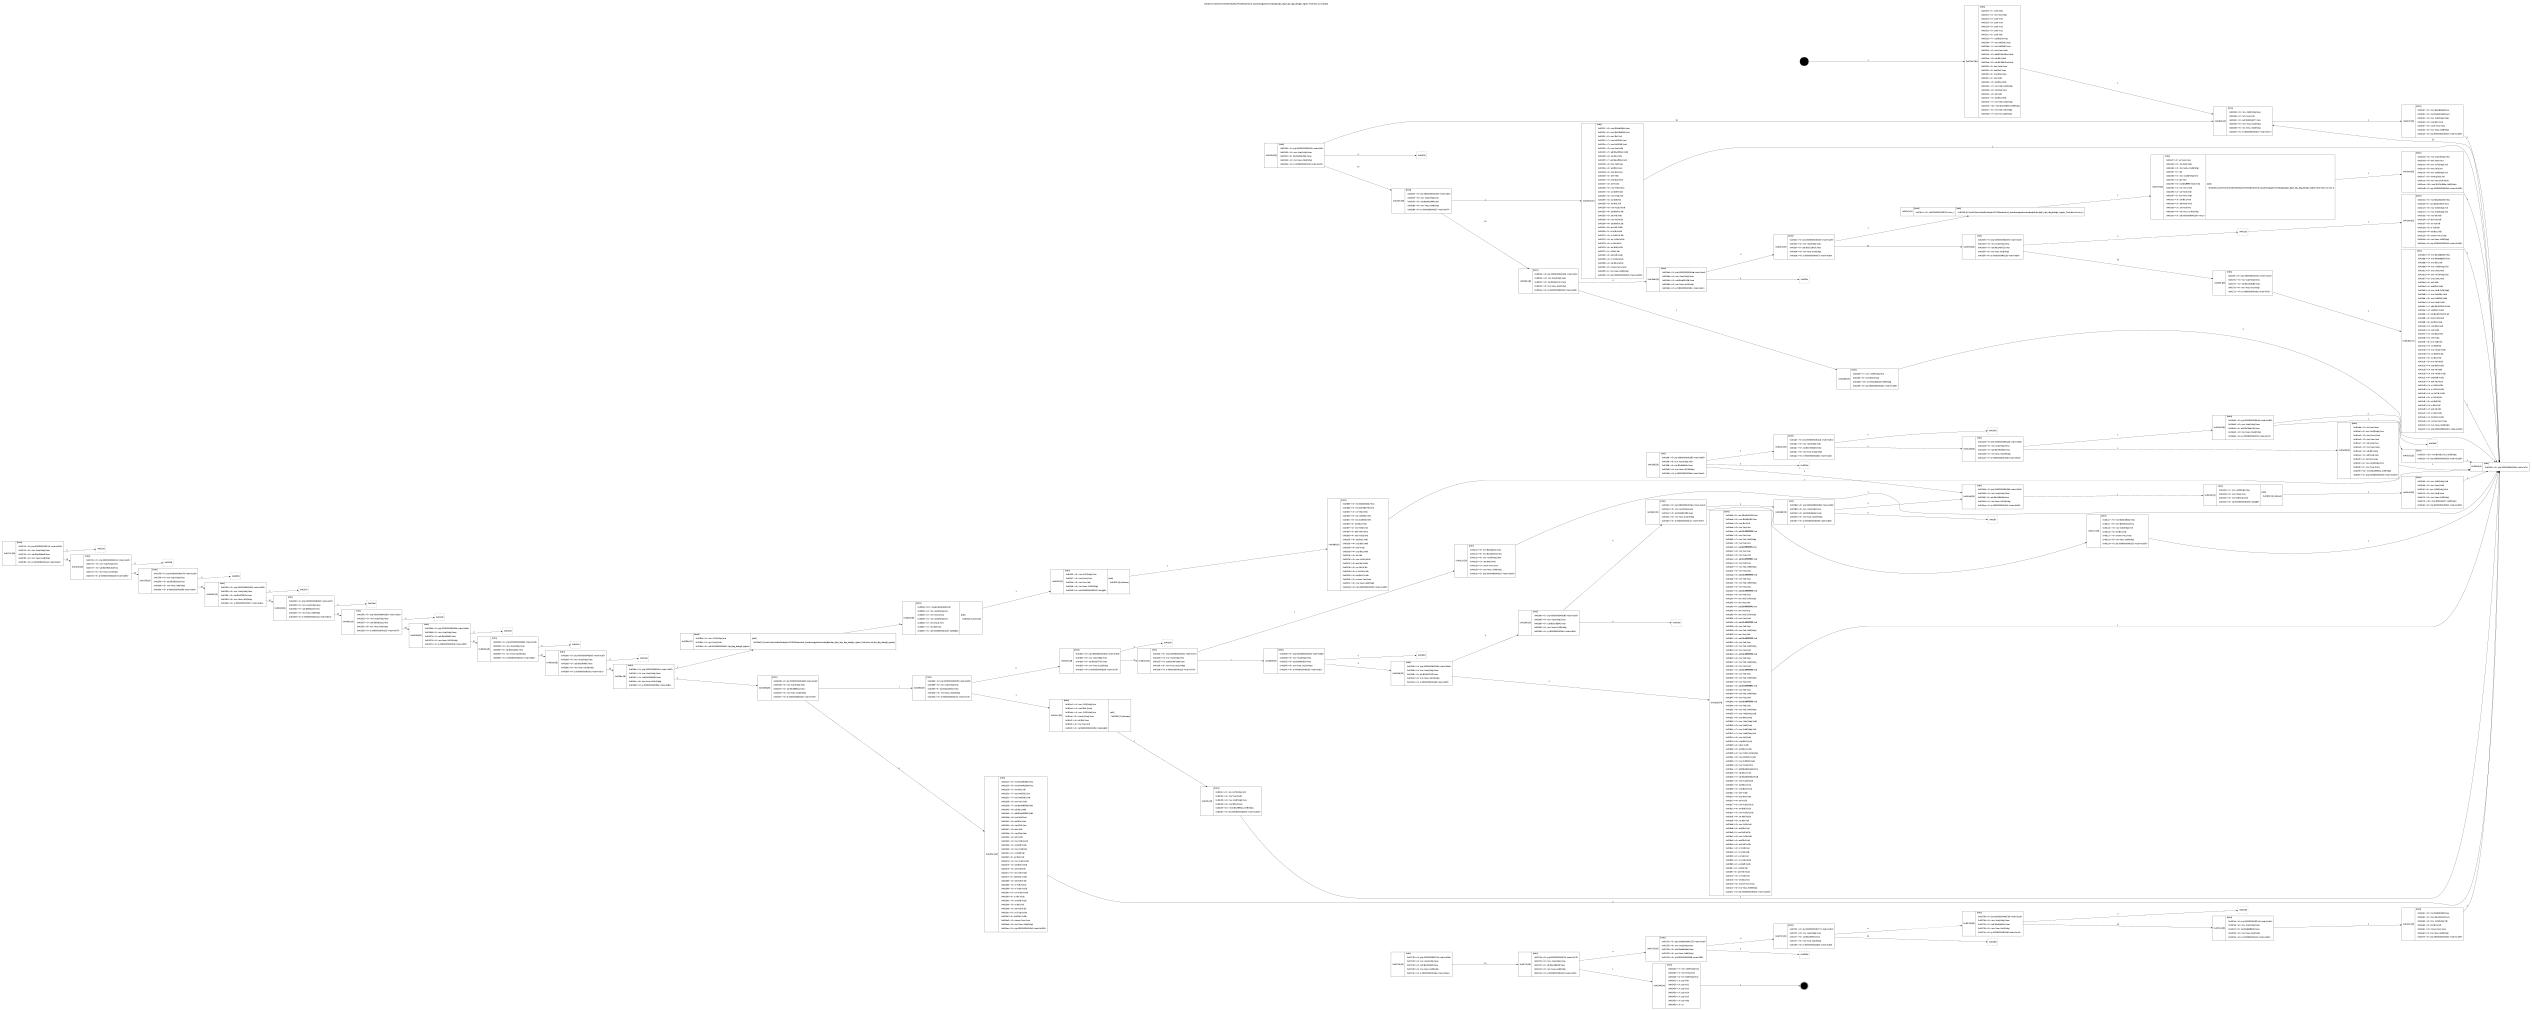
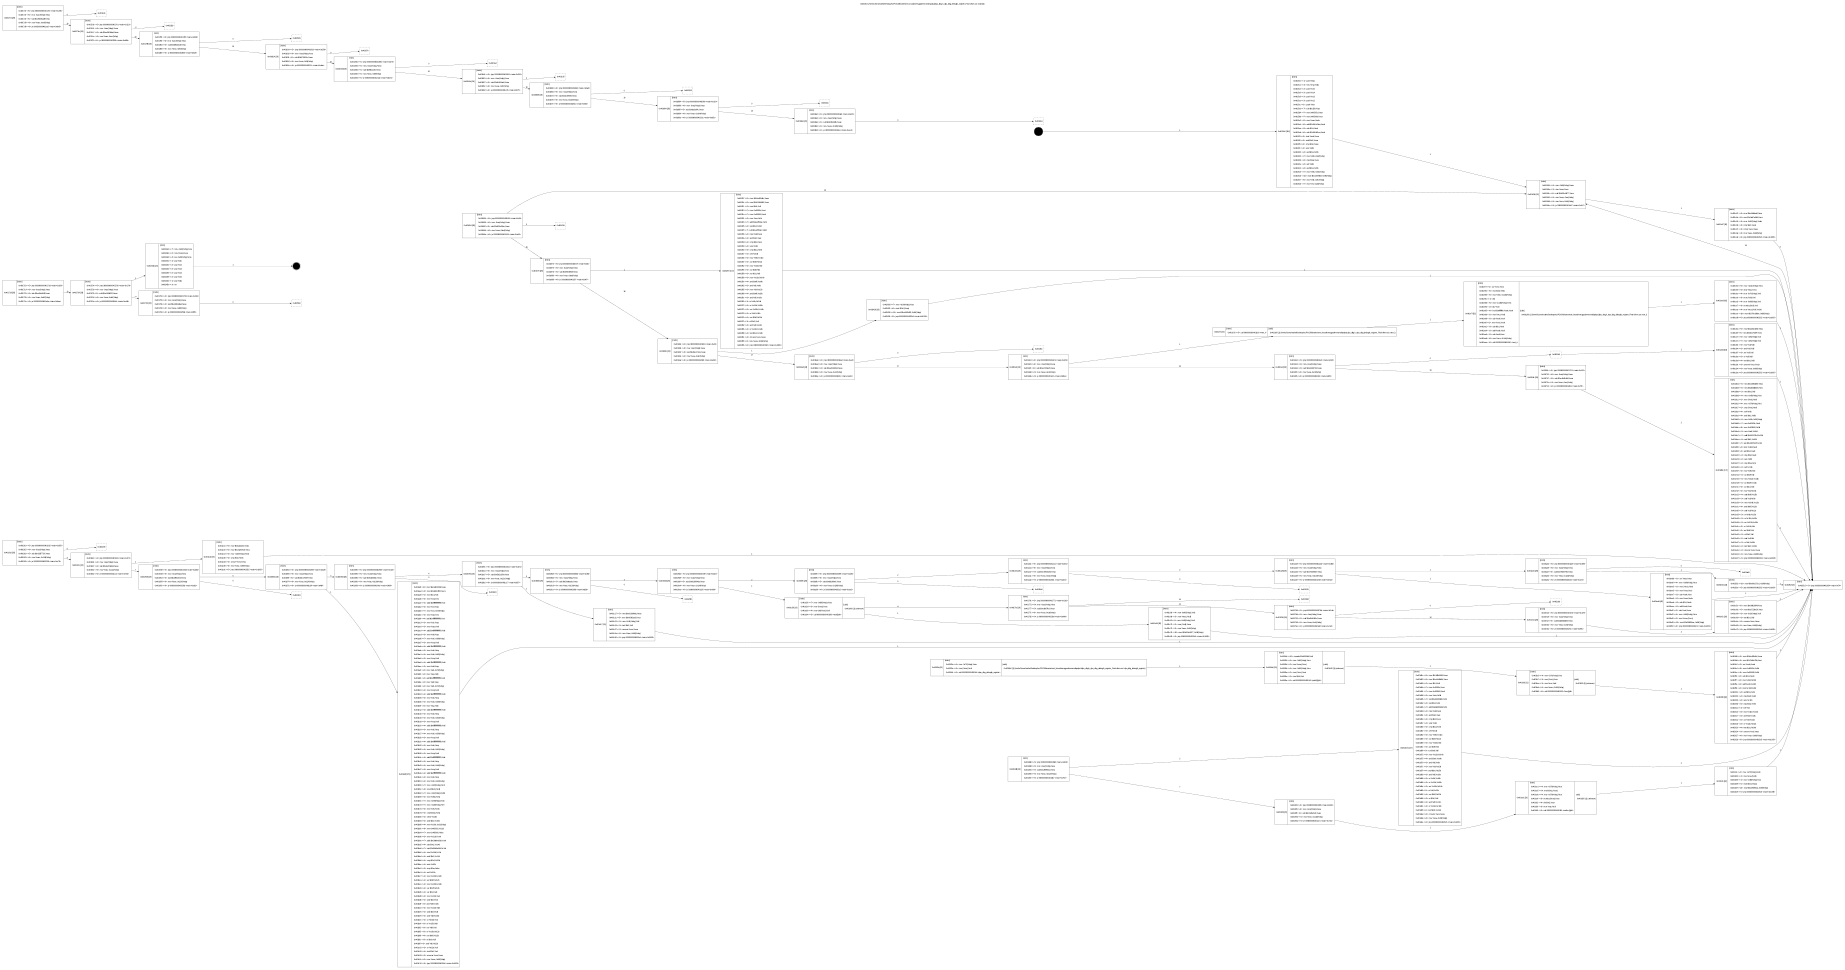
(1834, 478) -> (756, 581)
(1015, 675) -> none
(644, 677) -> none
(1740, 942) -> (936, 608)
